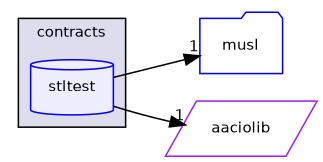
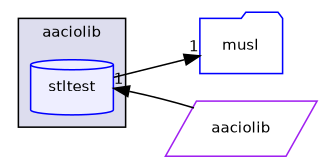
(72, 33) -> (72, 33)
(142, 115) -> (162, 99)
